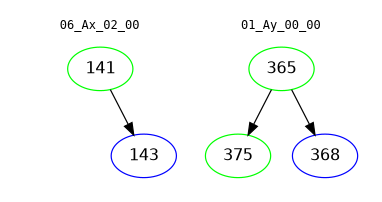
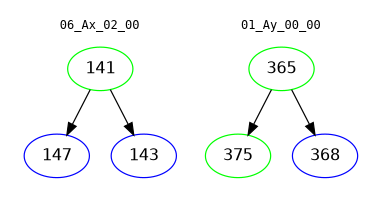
none -> (57, 156)
